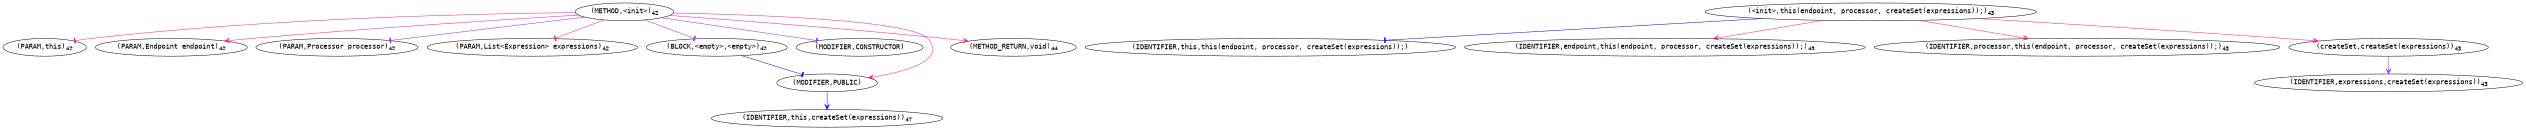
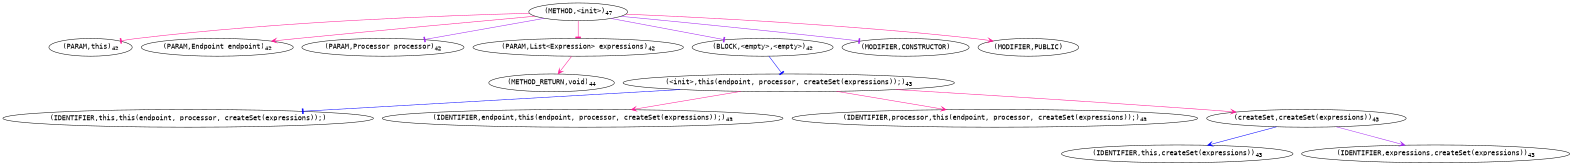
(655, 11) -> (609, 11)
(817, 27) -> (566, 63)
(771, 65) -> (775, 64)
(827, 98) -> (1244, 135)
(909, 118) -> (1259, 153)
